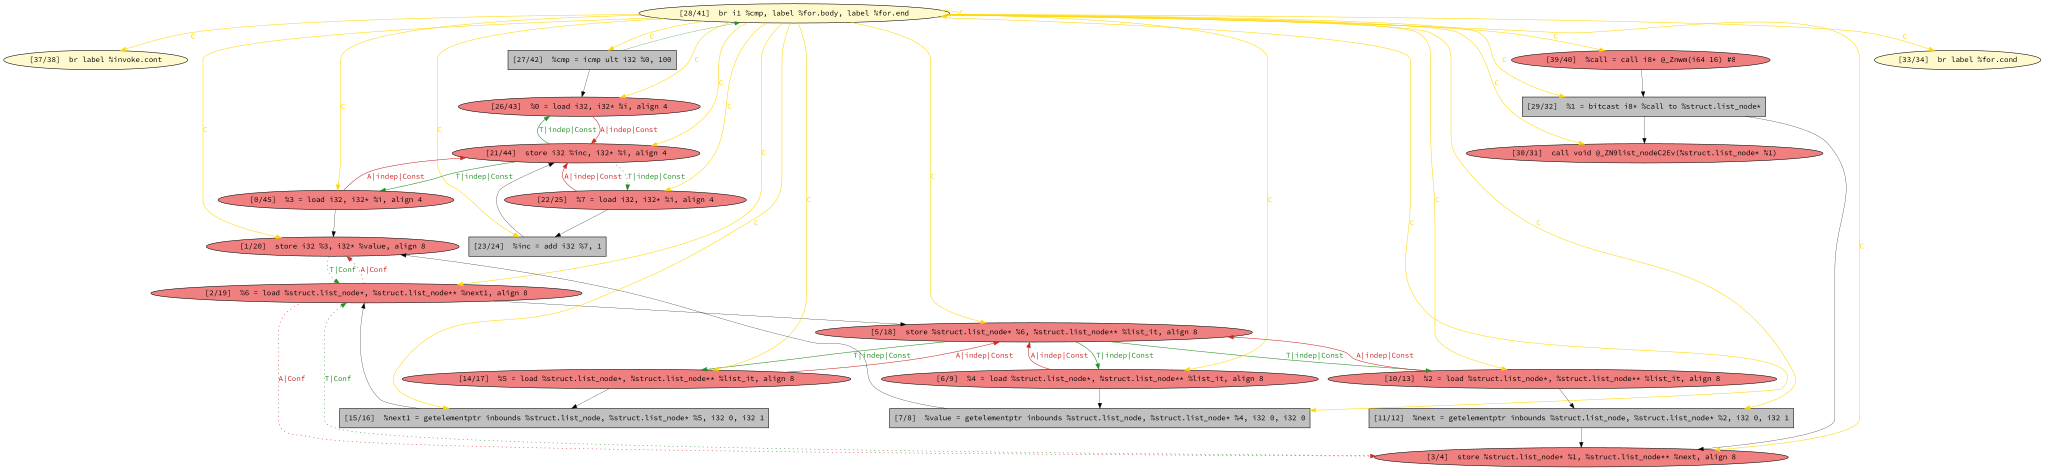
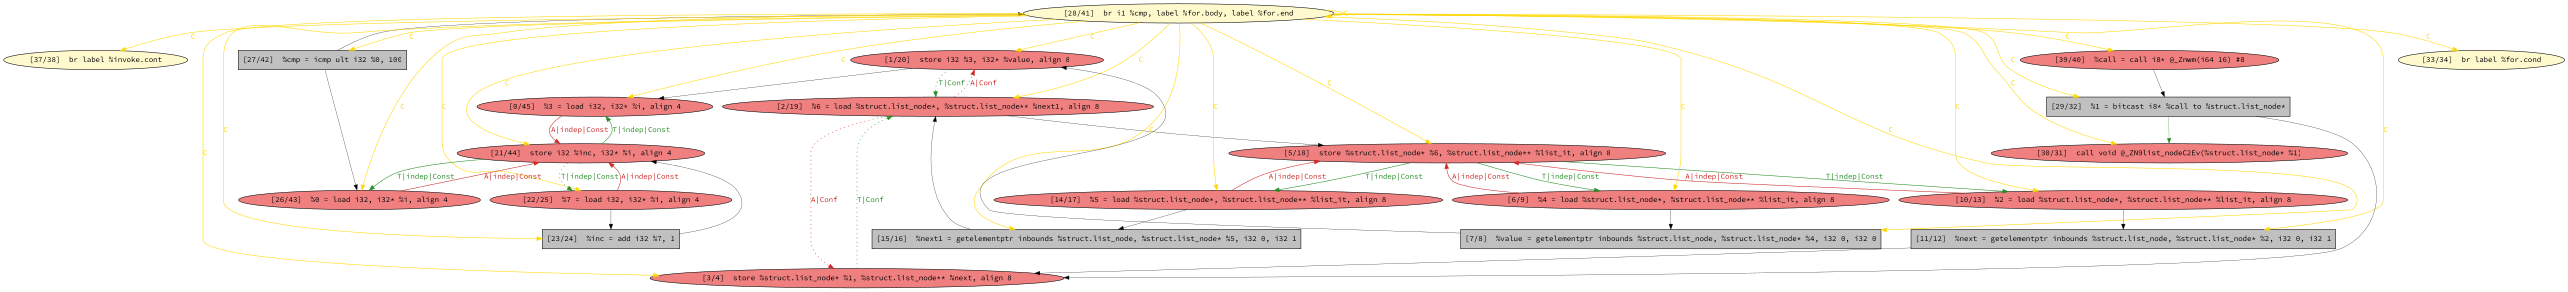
(678, 35) -> (676, 18)
(1644, 127) -> (2169, 127)
(335, 221) -> (788, 83)
